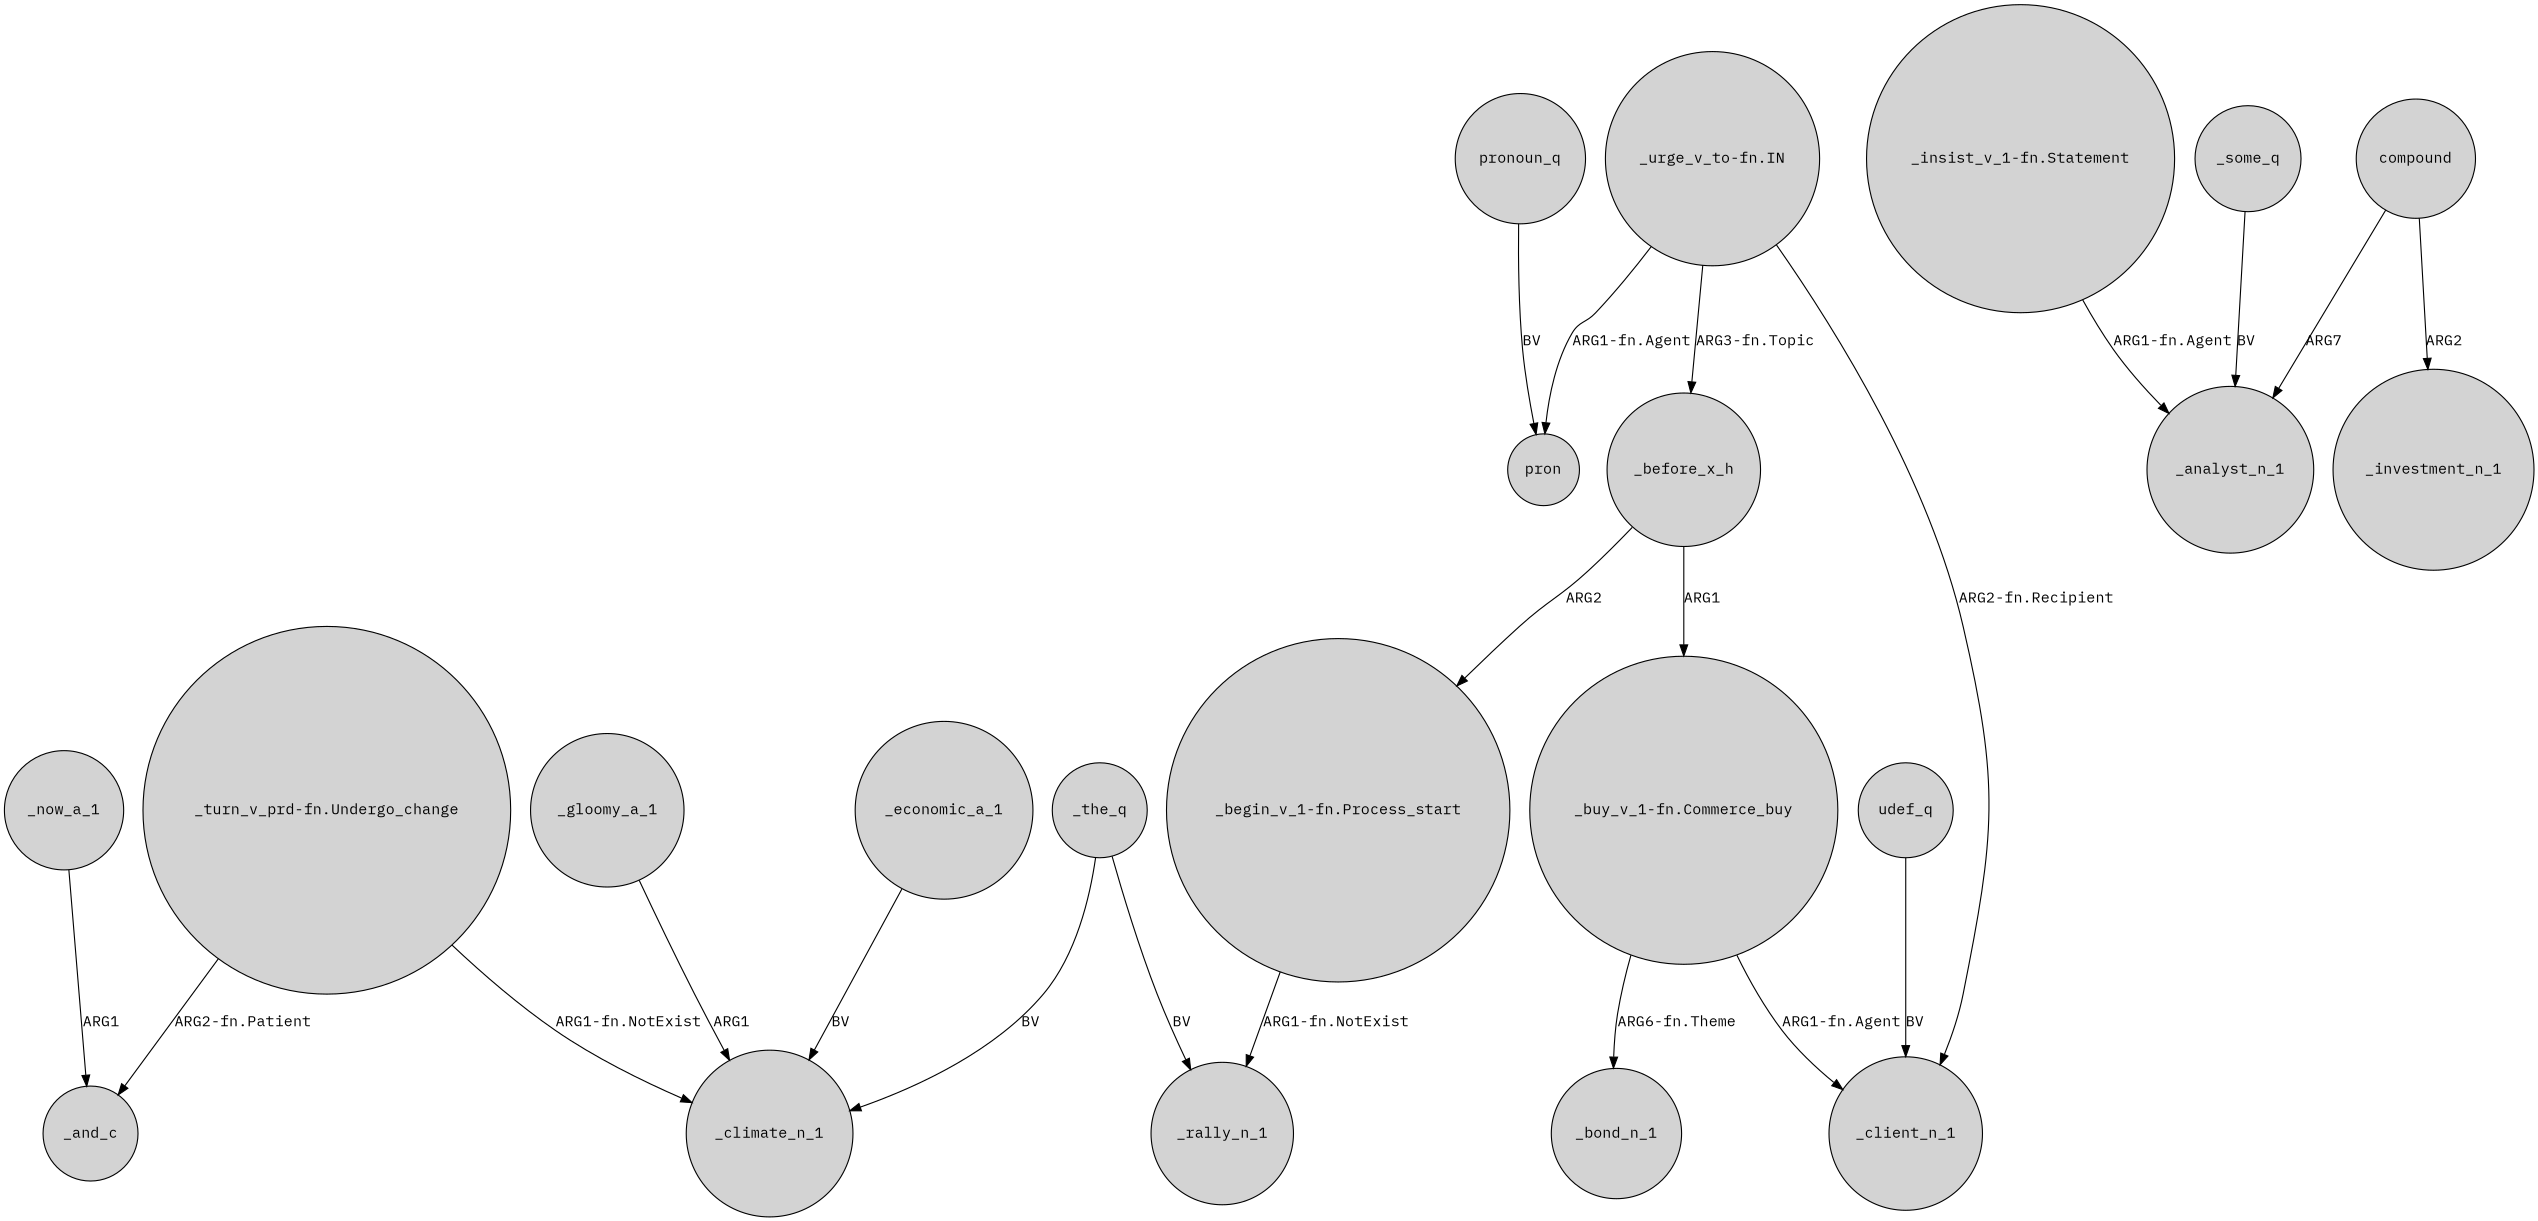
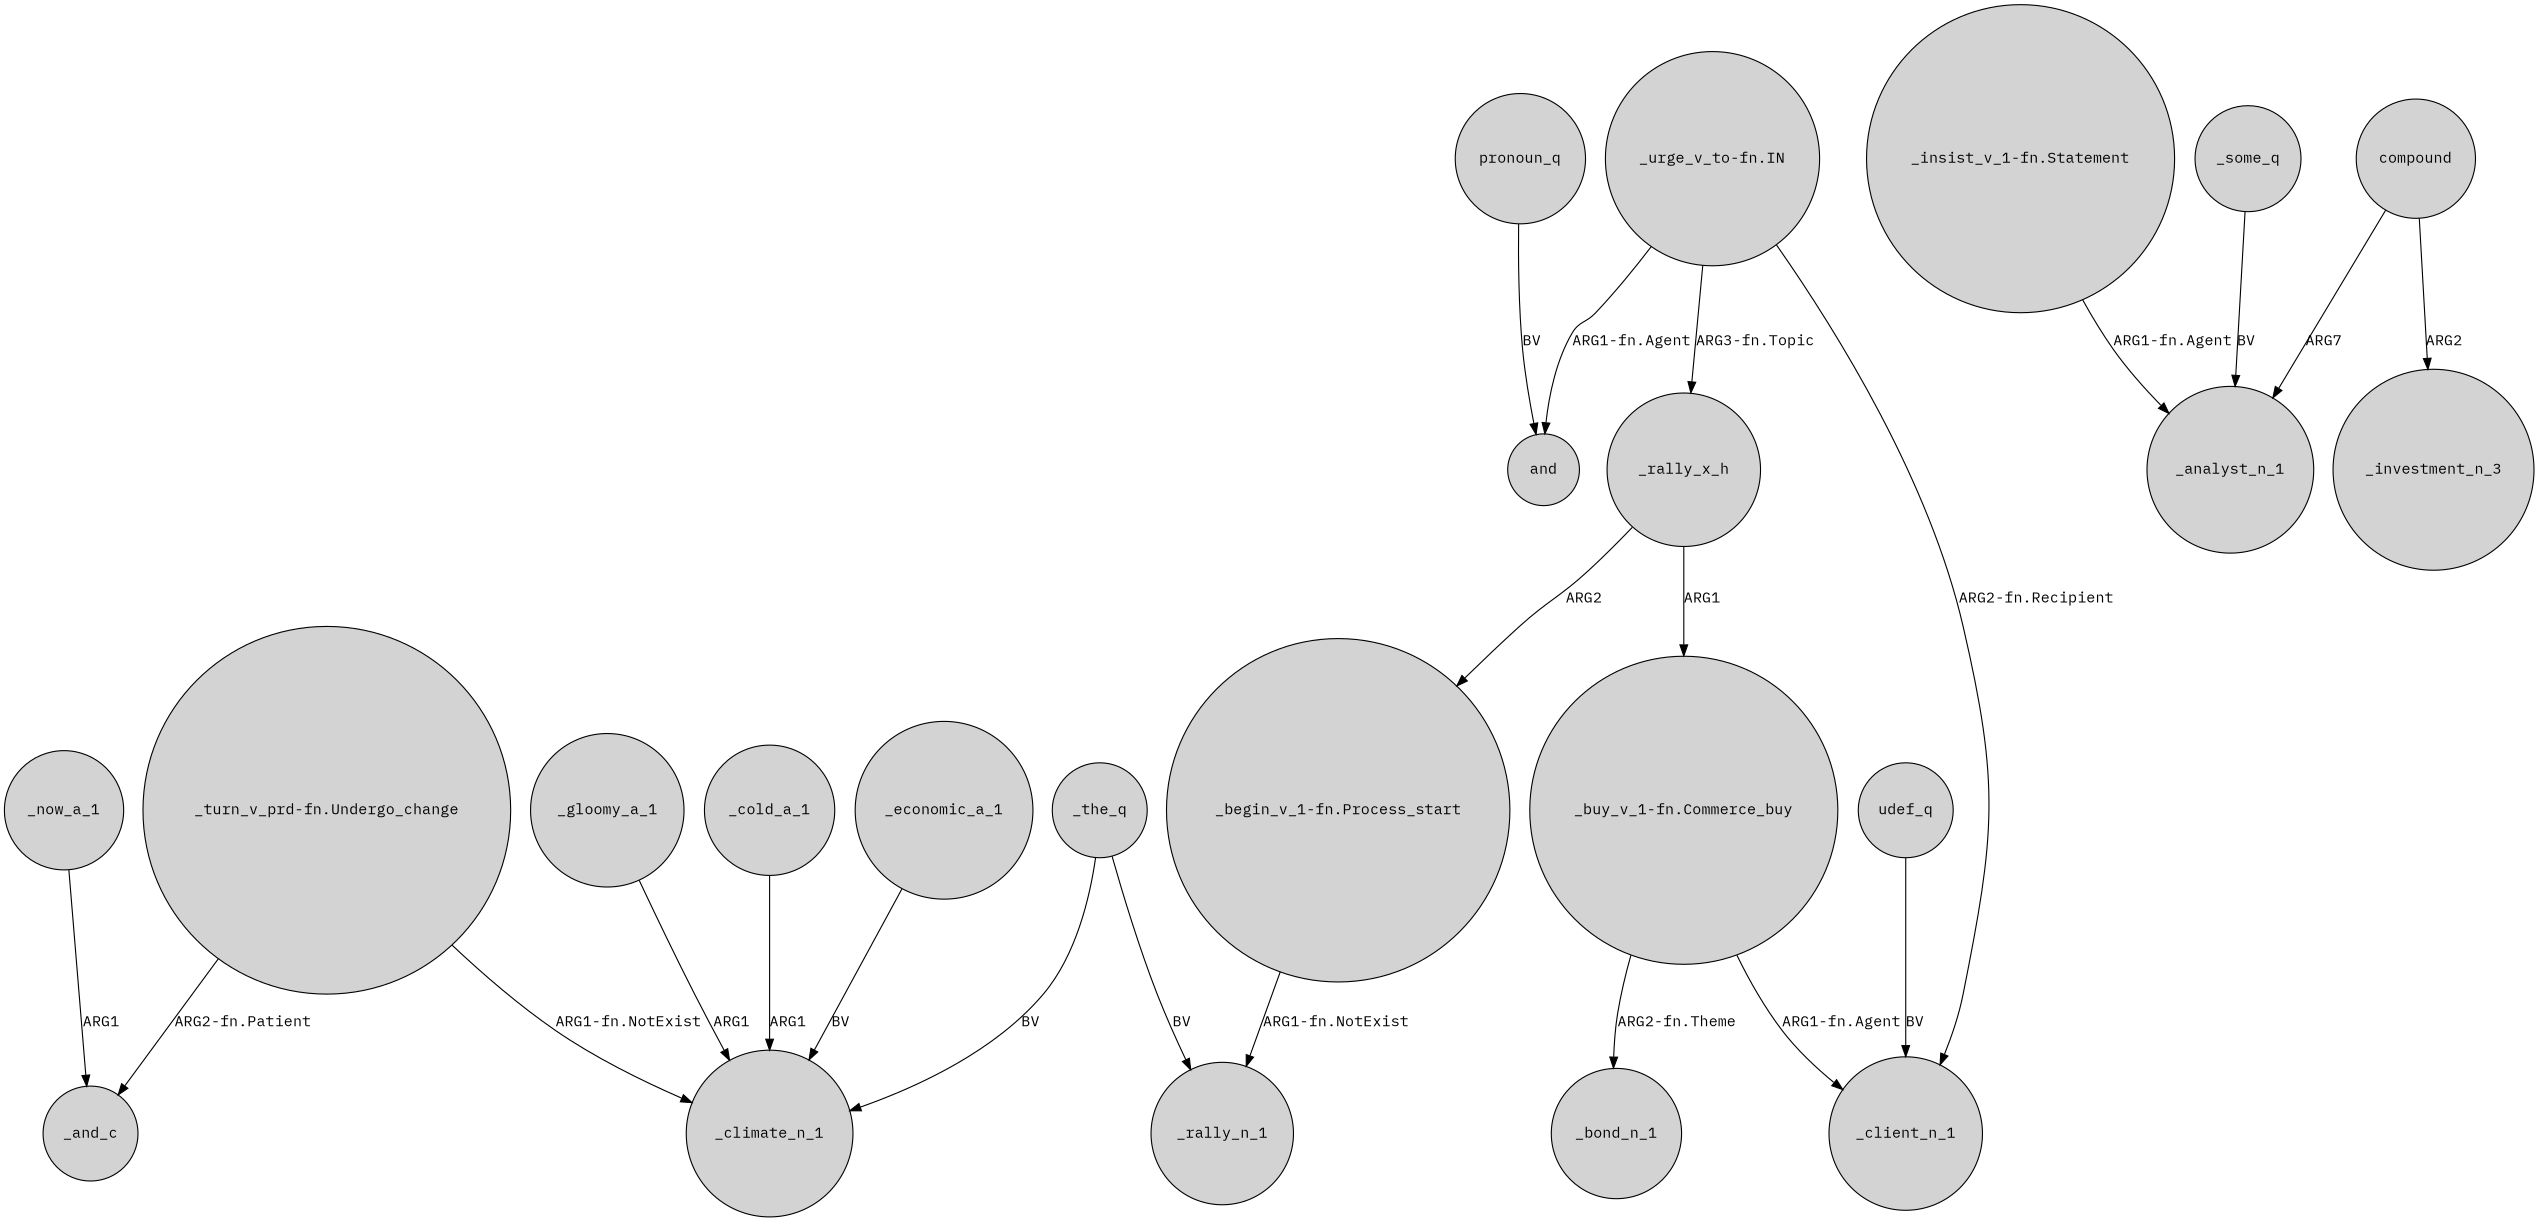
(1544, 470) -> (1544, 470)
(1684, 470) -> (1684, 470)
(2434, 470) -> (2434, 470)
none -> (770, 810)
(1677, 1022) -> (1677, 1022)
